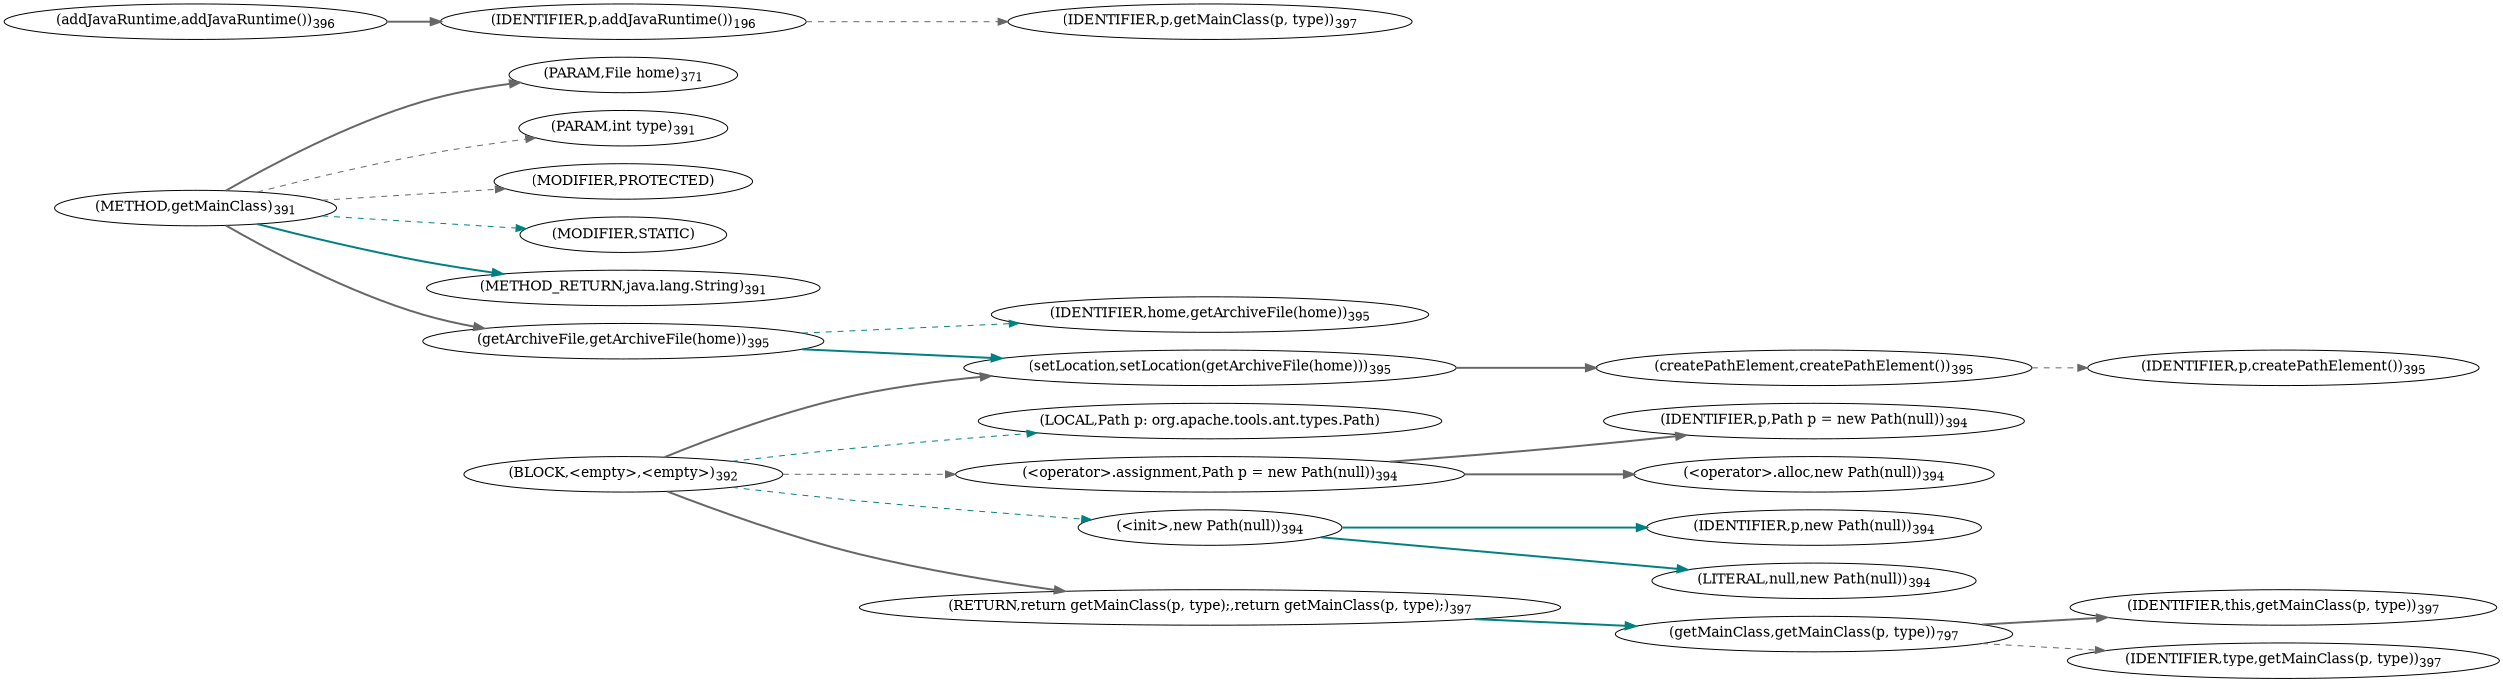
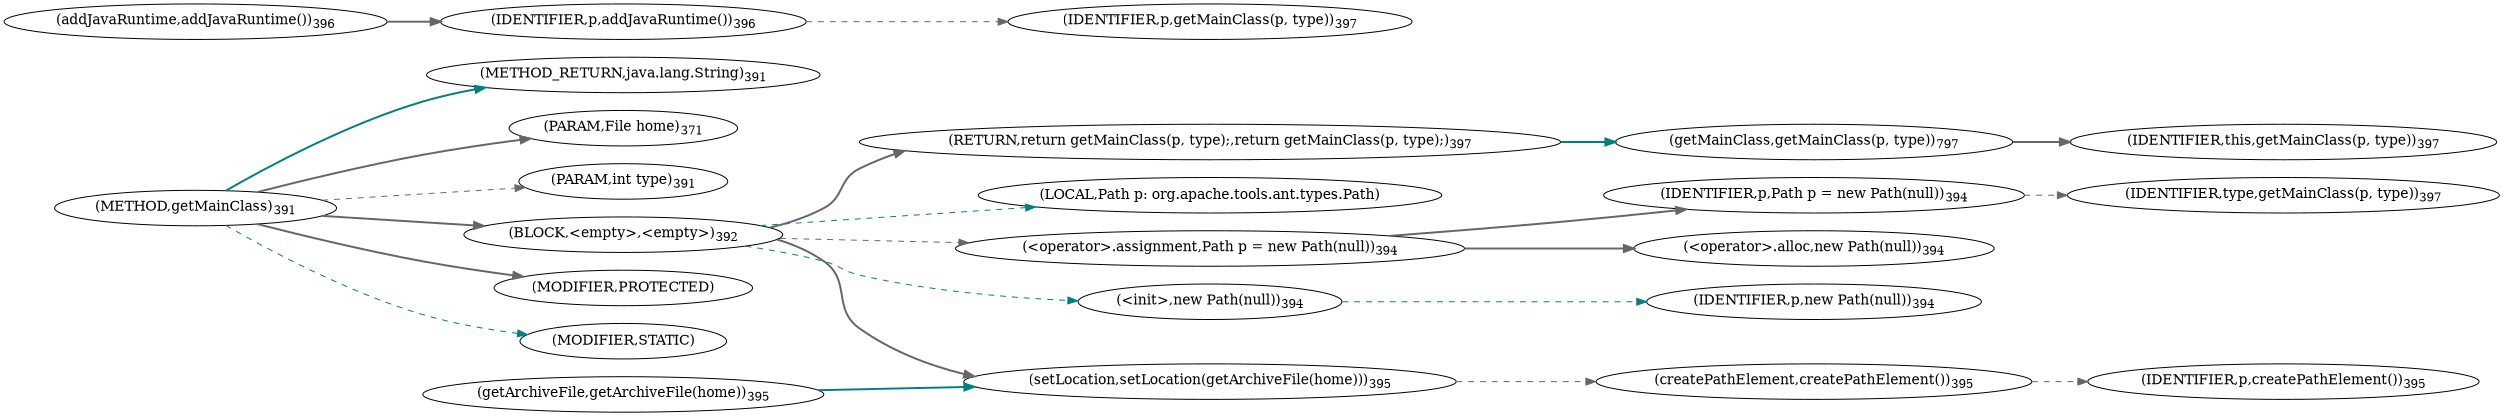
(745, 20) -> (745, 20)
(409, 195) -> (384, 254)
(346, 286) -> (398, 221)
(1210, 315) -> none
(1521, 368) -> (1521, 382)
(1490, 528) -> (1490, 302)
(1814, 581) -> none
(2039, 647) -> (2041, 195)
